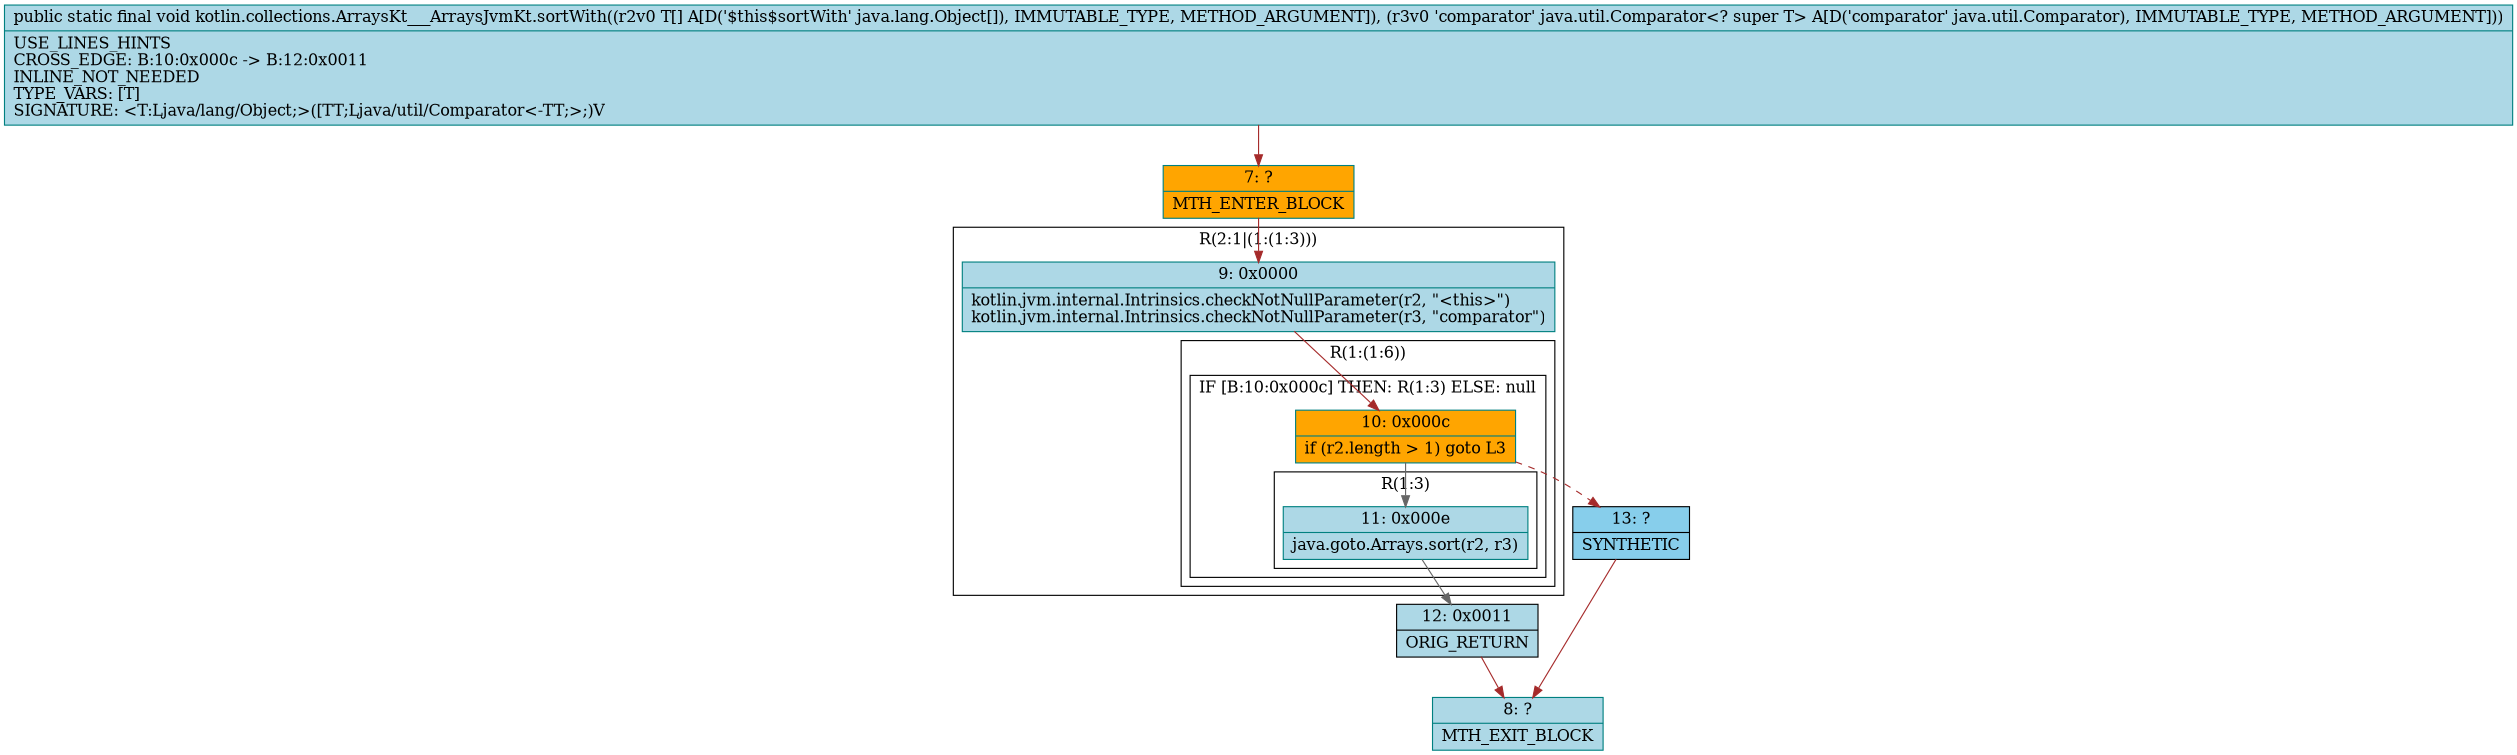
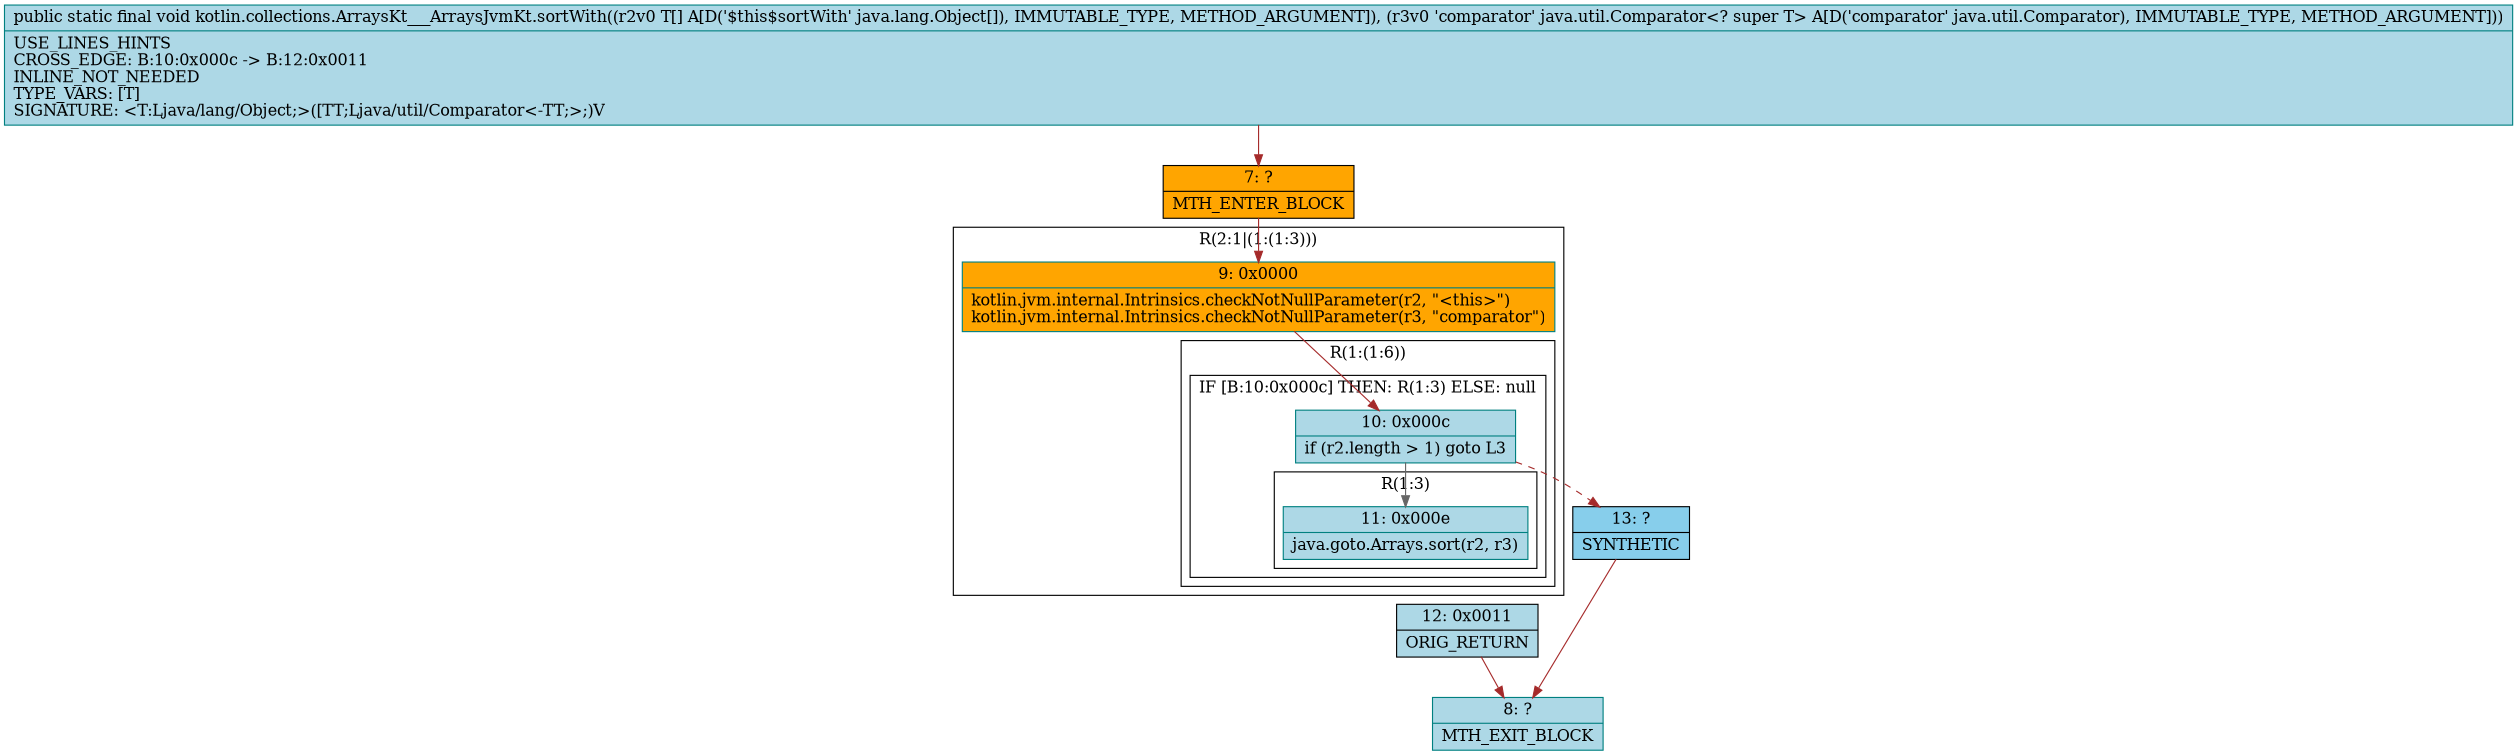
(1259, 192) -> (1259, 192)
(1259, 297) -> (1259, 297)
(1406, 437) -> (1406, 437)
(1433, 577) -> none
